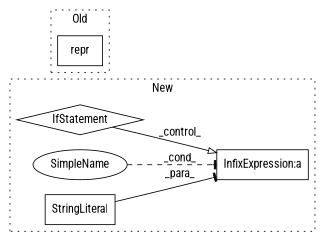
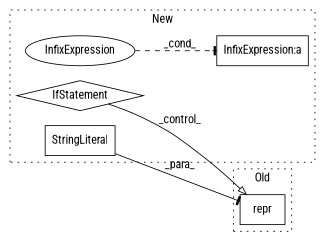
(161, 139) -> (179, 139)
(80, 165) -> (80, 51)
(164, 190) -> (175, 177)
